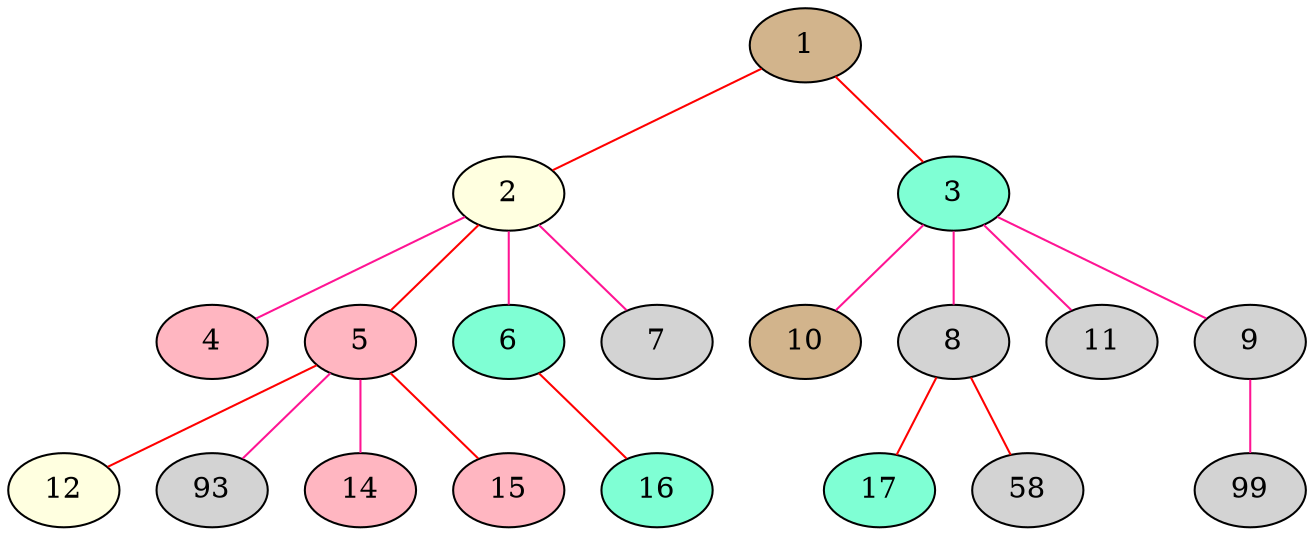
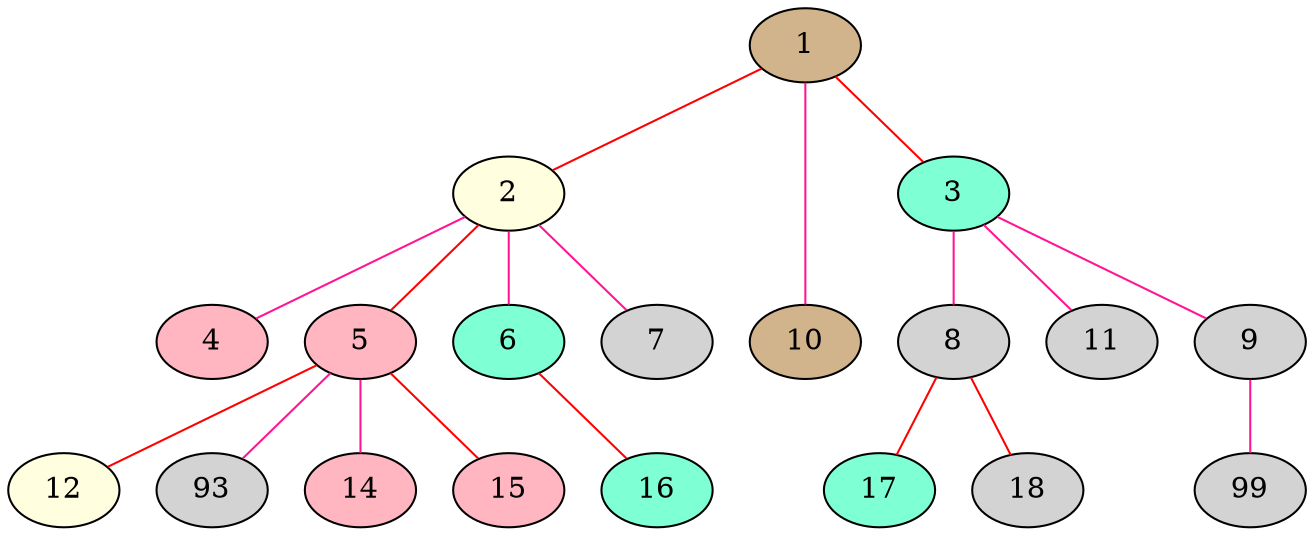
(880, 268) -> (805, 194)
(1028, 490) -> (1028, 490)
